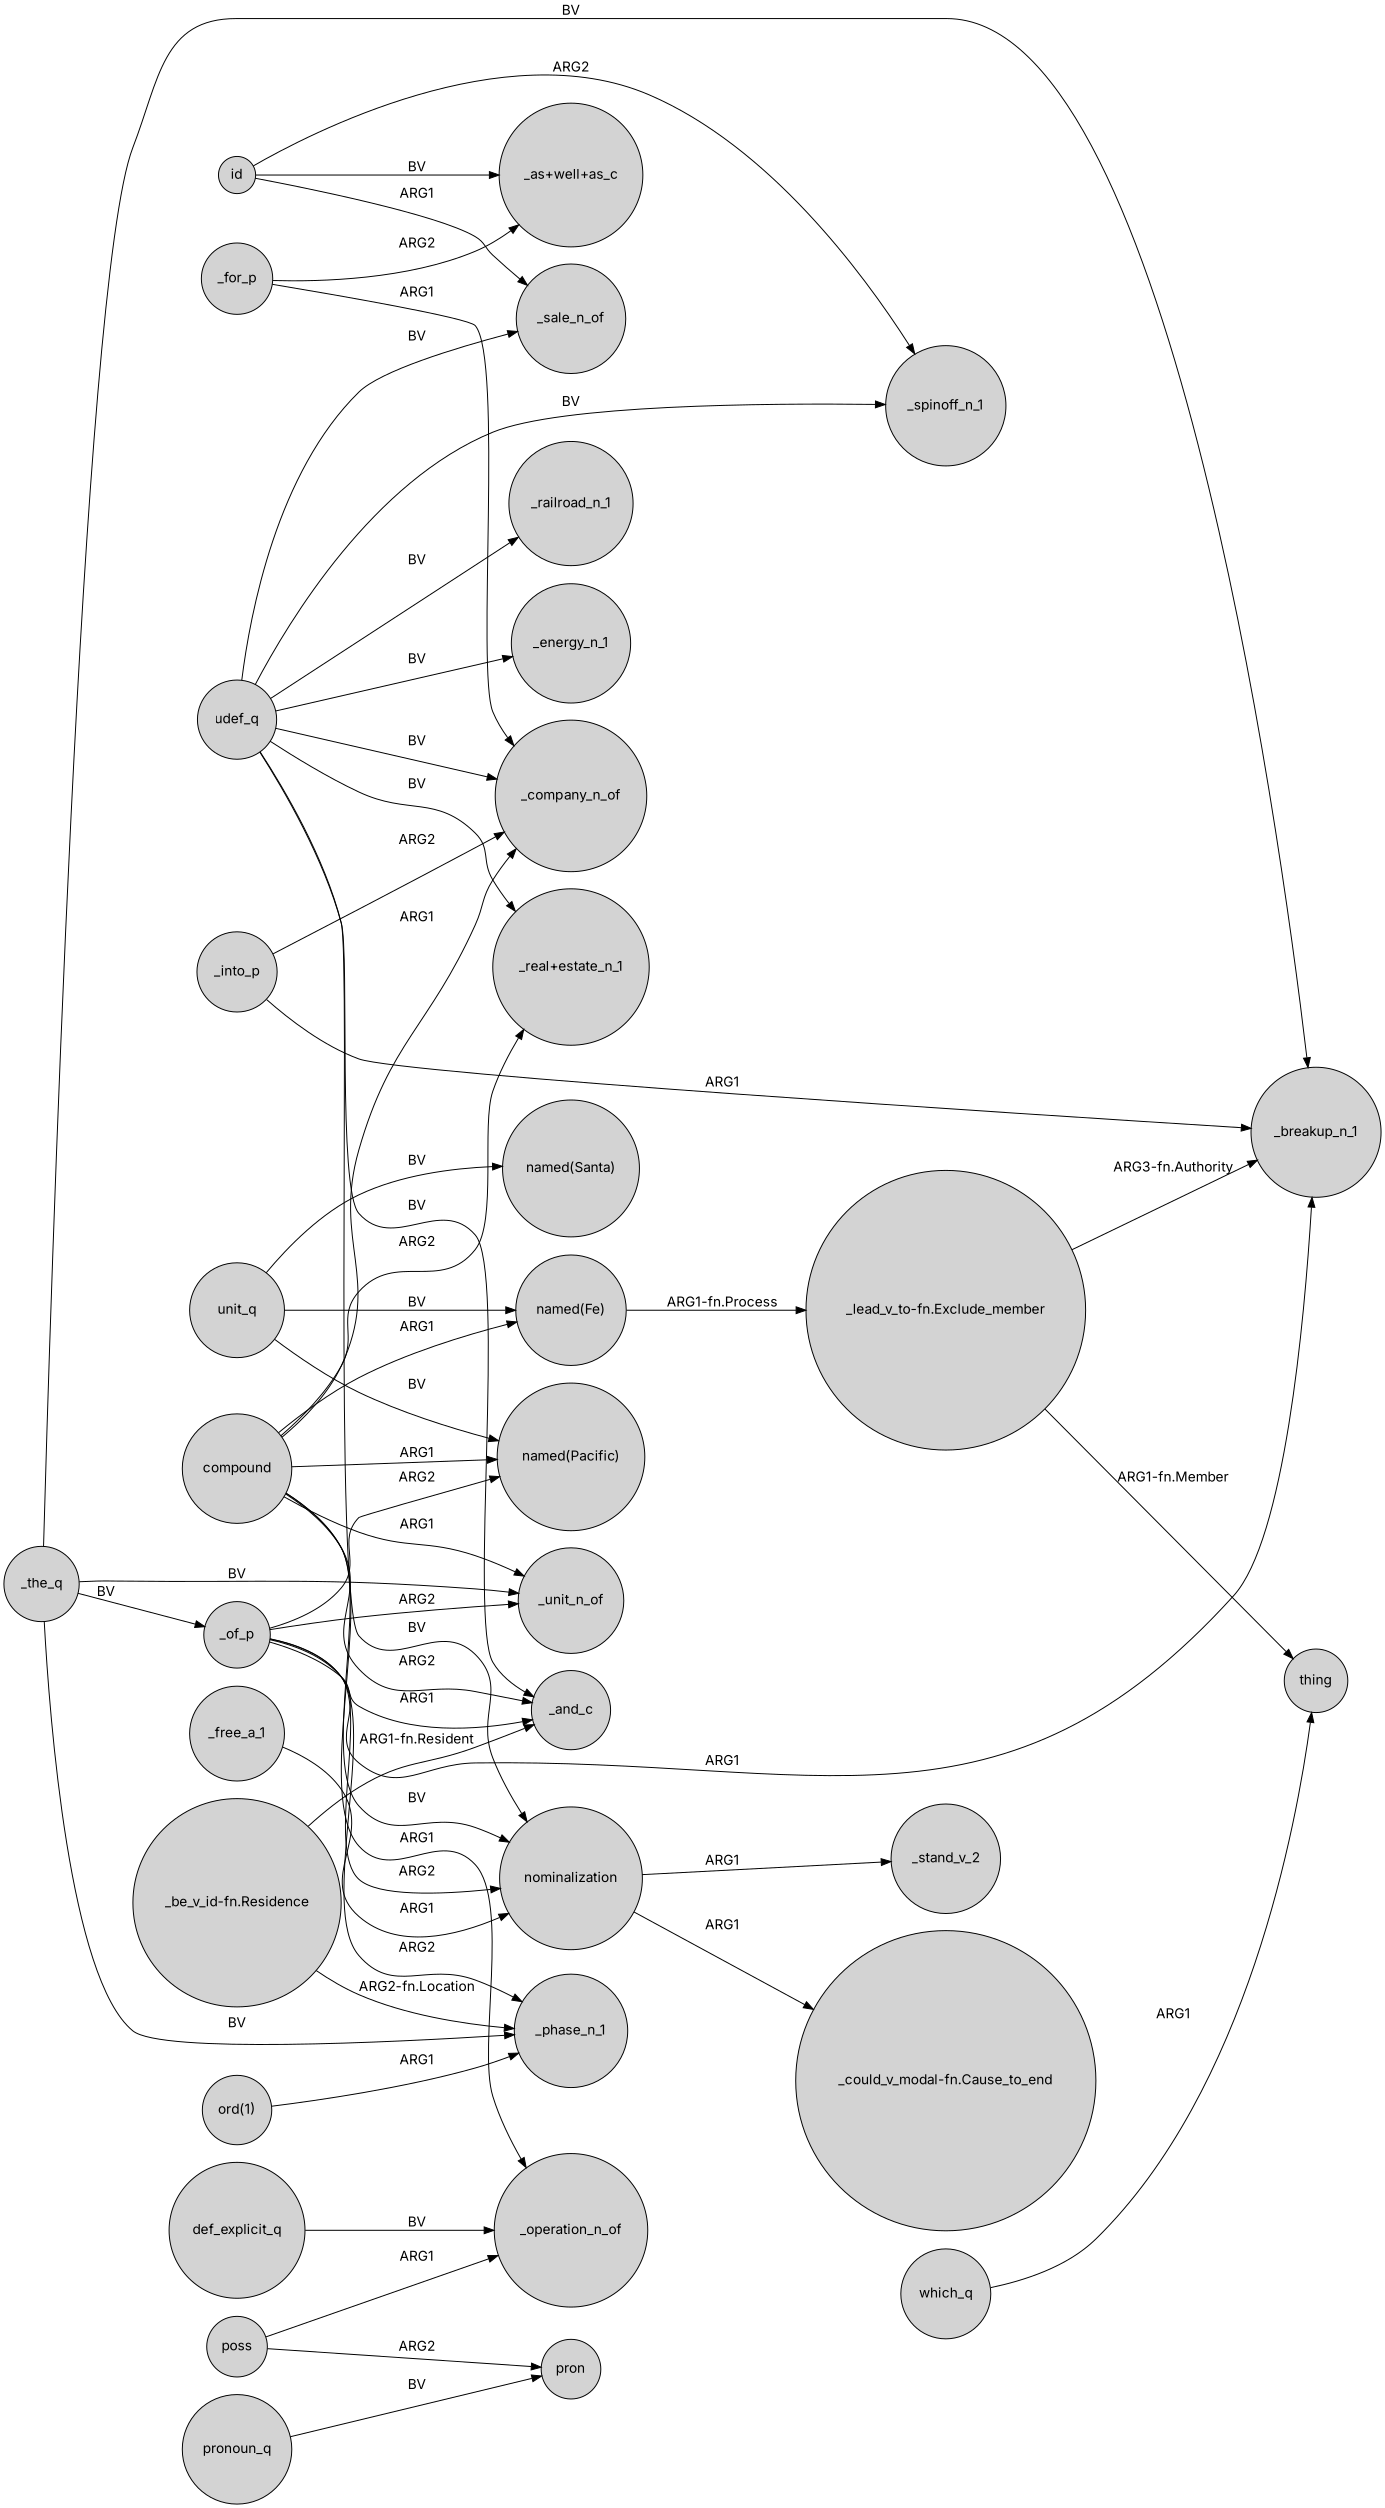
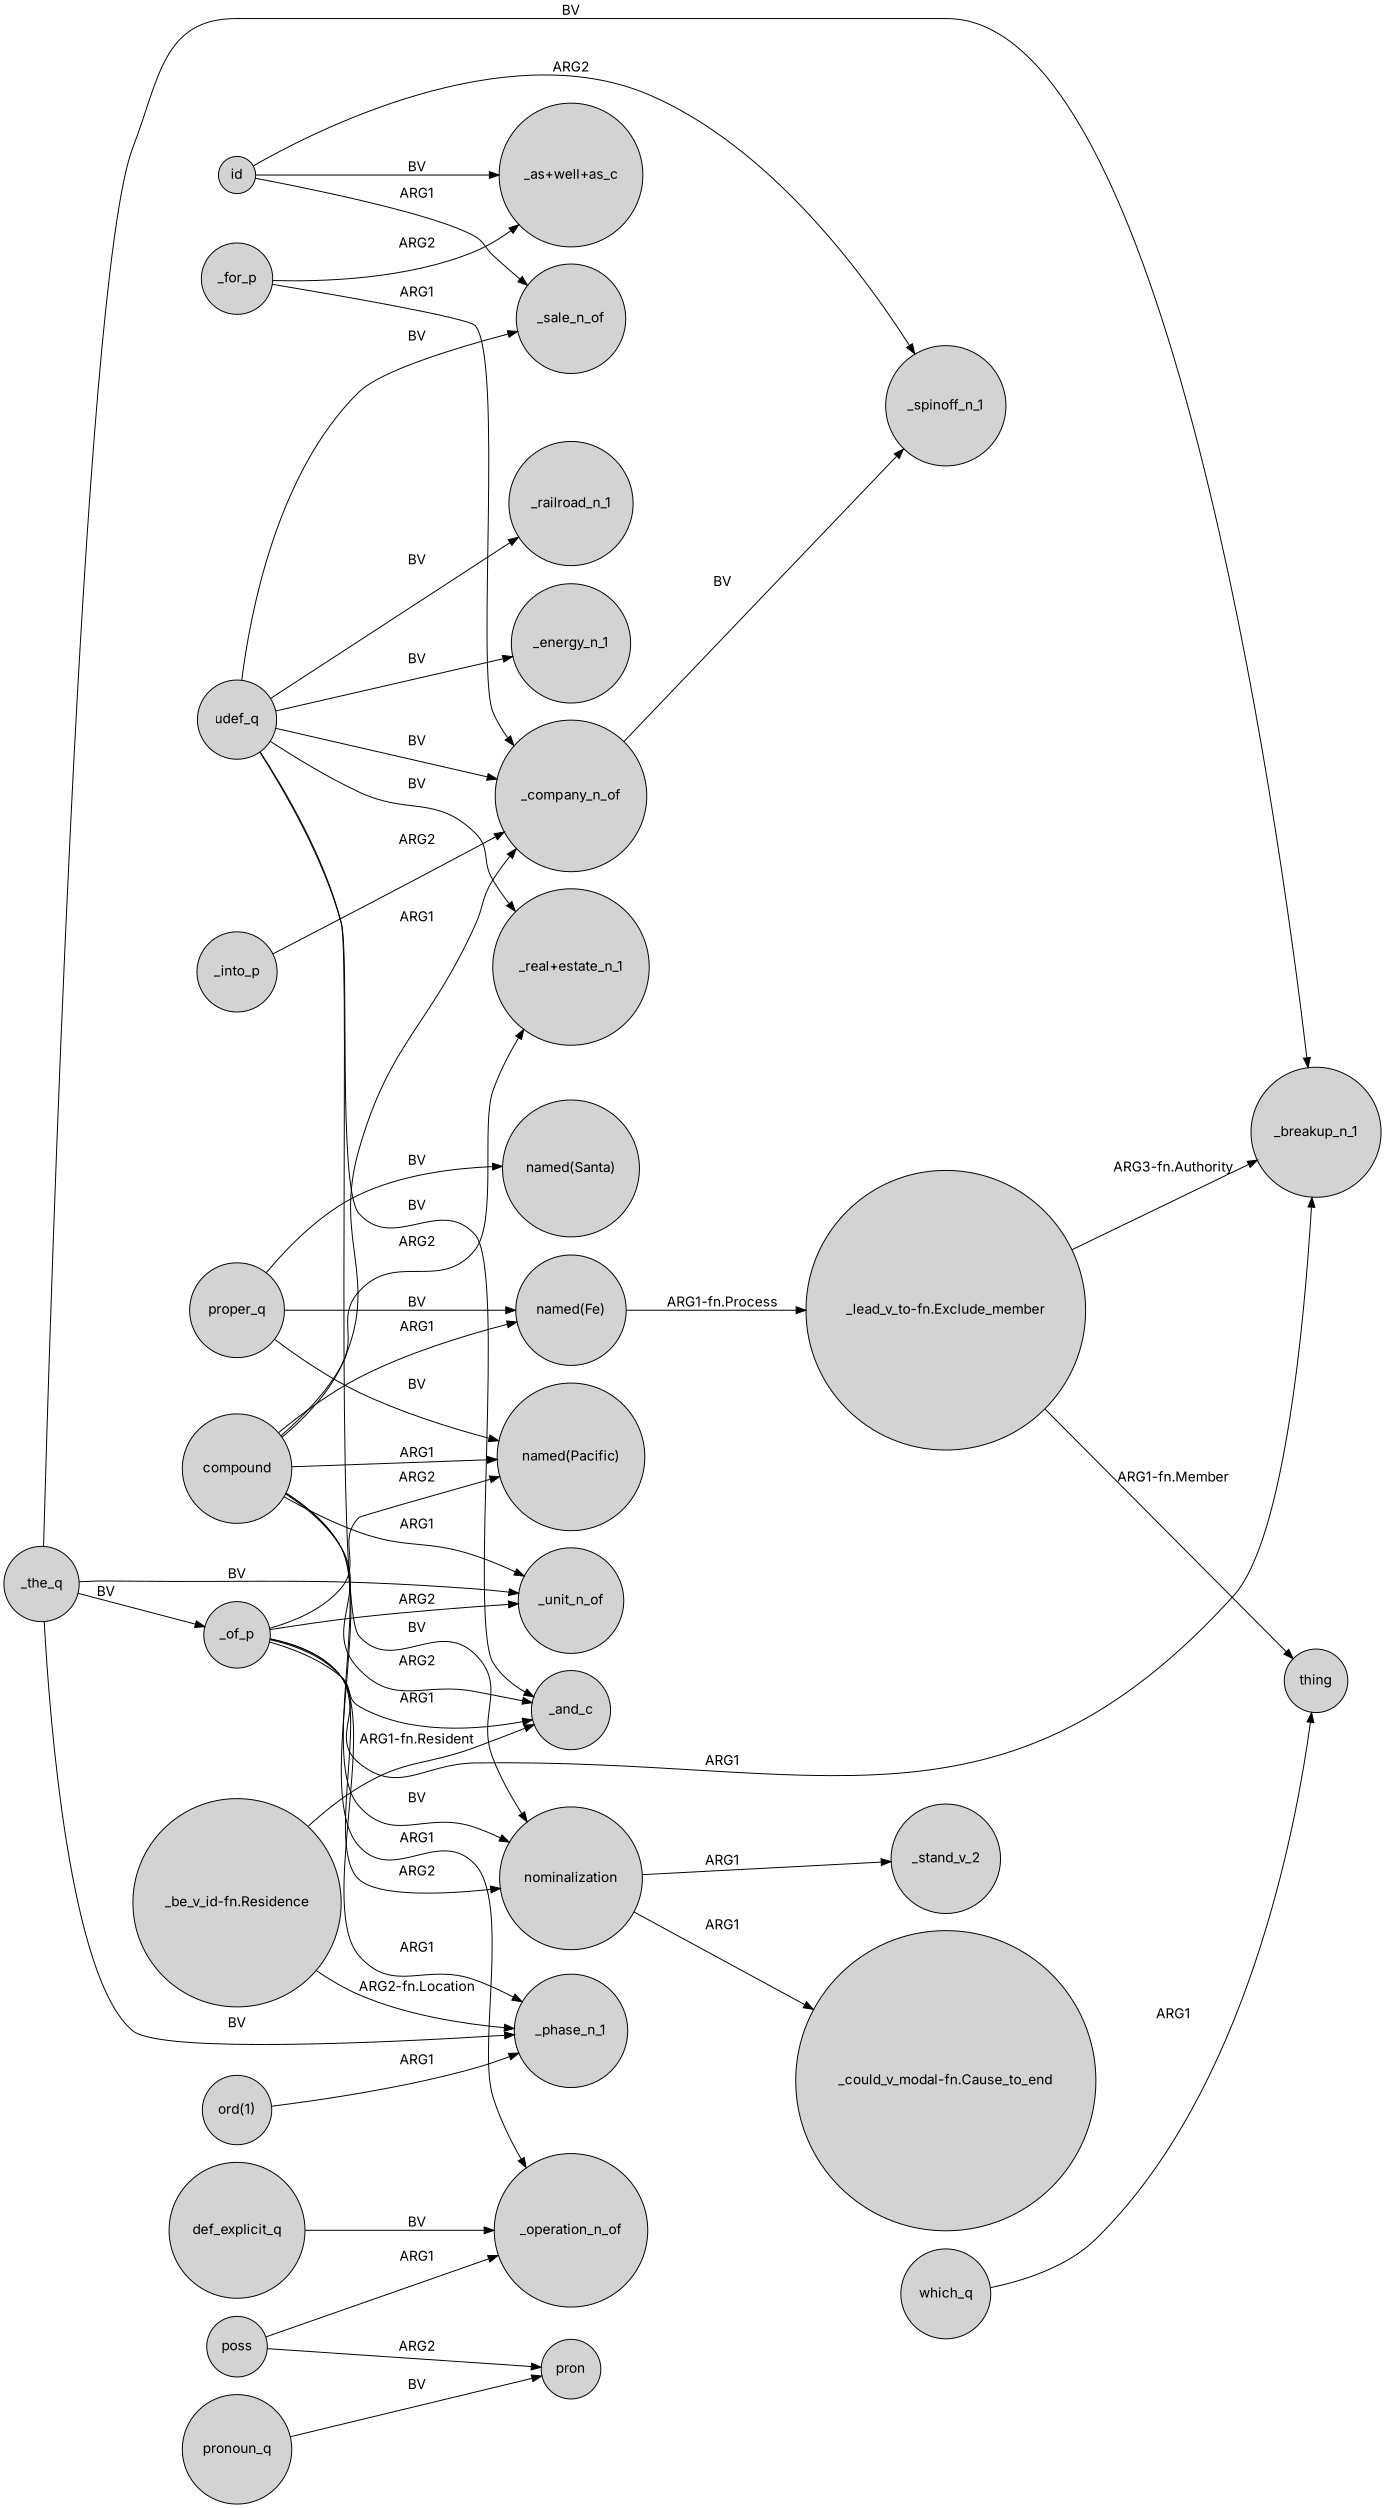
(508, 428) -> (760, 599)
(745, 1095) -> none
(237, 1310) -> (237, 1310)
(237, 1734) -> none
(417, 1948) -> (417, 1948)
